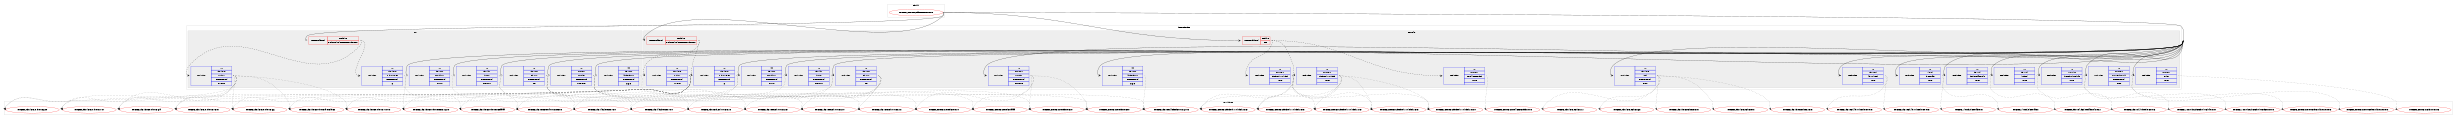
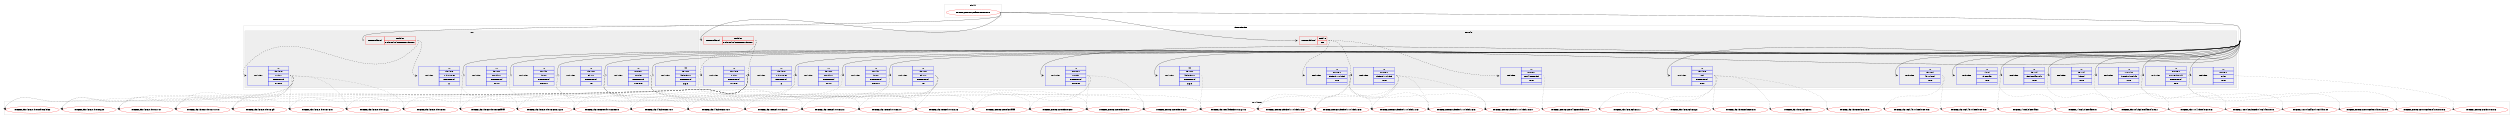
(916, 12) -> (973, 12)
none -> (431, 110)
(716, 110) -> (773, 110)
(2140, 110) -> (2196, 110)
(2196, 110) -> (2310, 110)
(2253, 110) -> (2253, 110)
